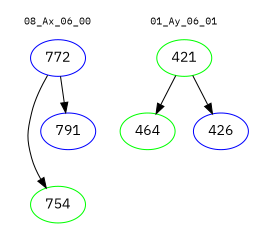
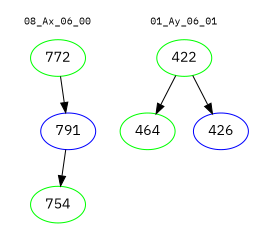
(58, 58) -> (58, 58)
(184, 58) -> (184, 58)
(29, 126) -> (64, 163)
